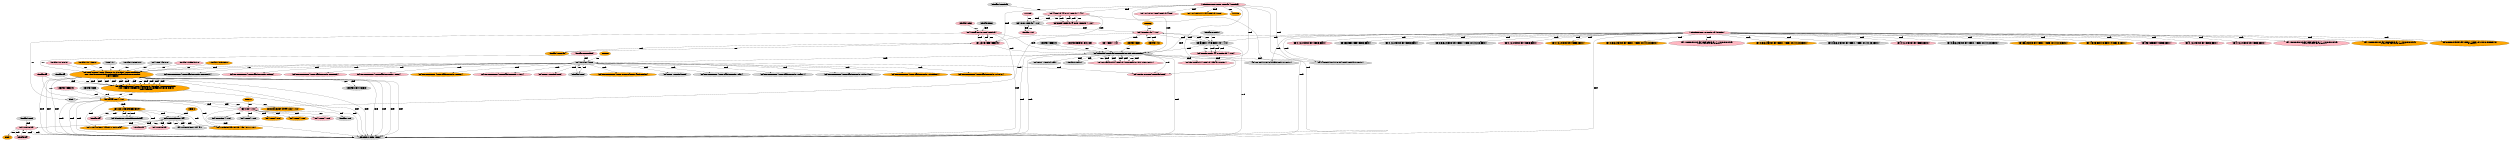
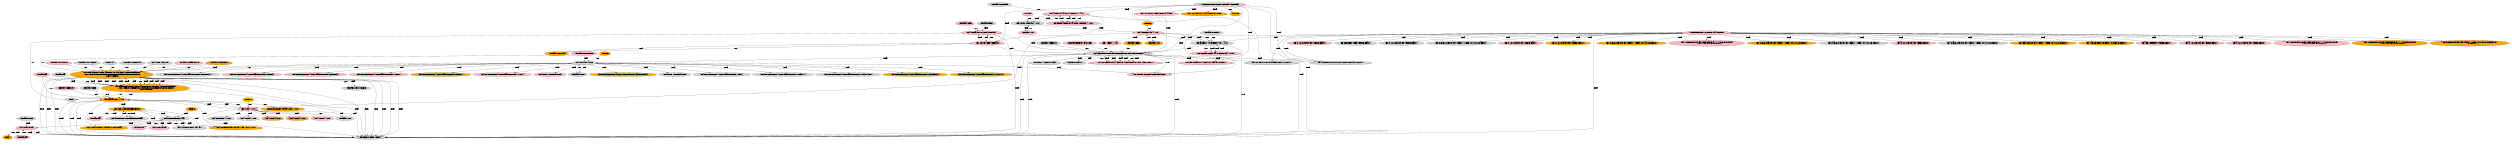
(87, 63) -> (87, 63)
